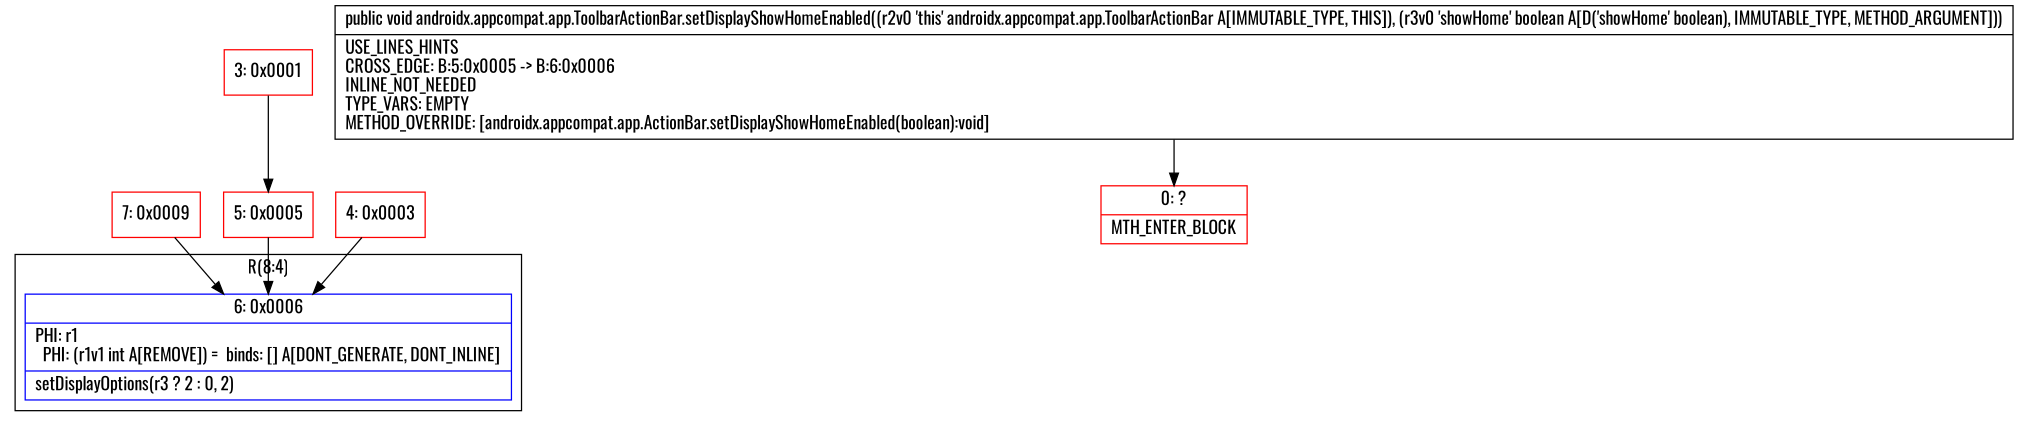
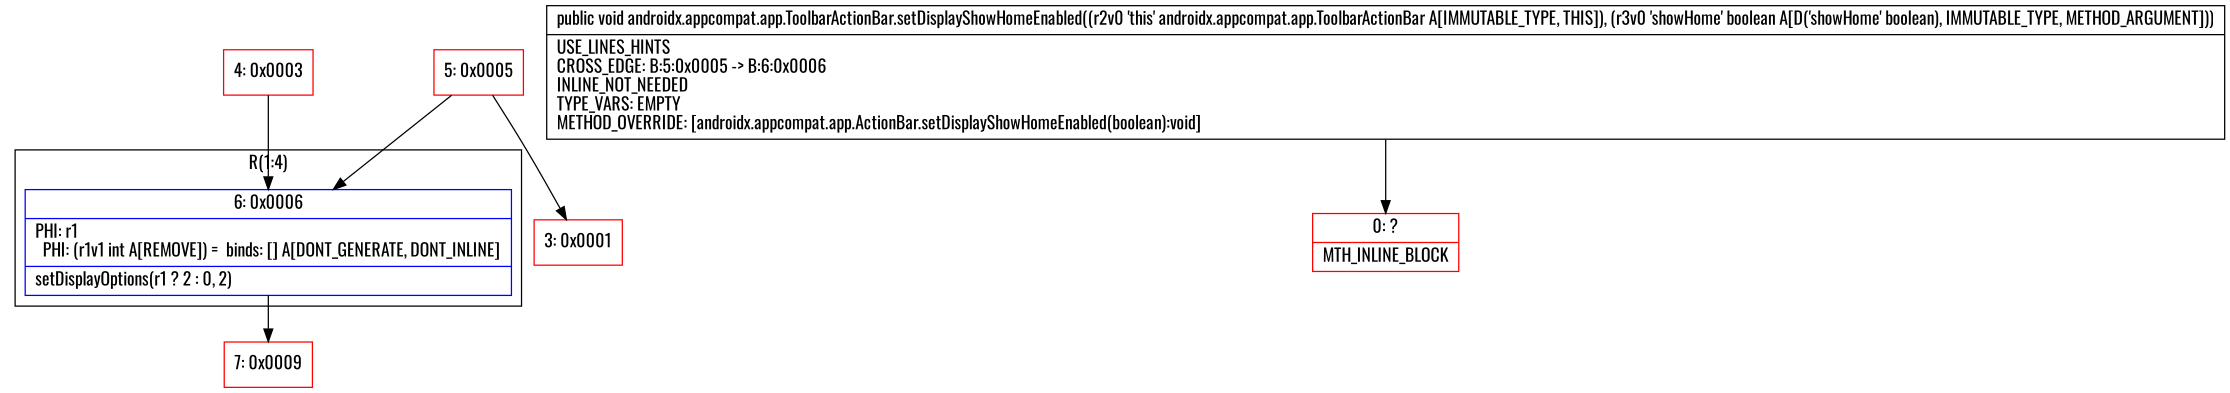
(268, 137) -> (531, 157)
(1174, 229) -> (1386, 256)
(196, 262) -> (268, 314)
(268, 269) -> (268, 164)
(135, 385) -> (134, 280)
